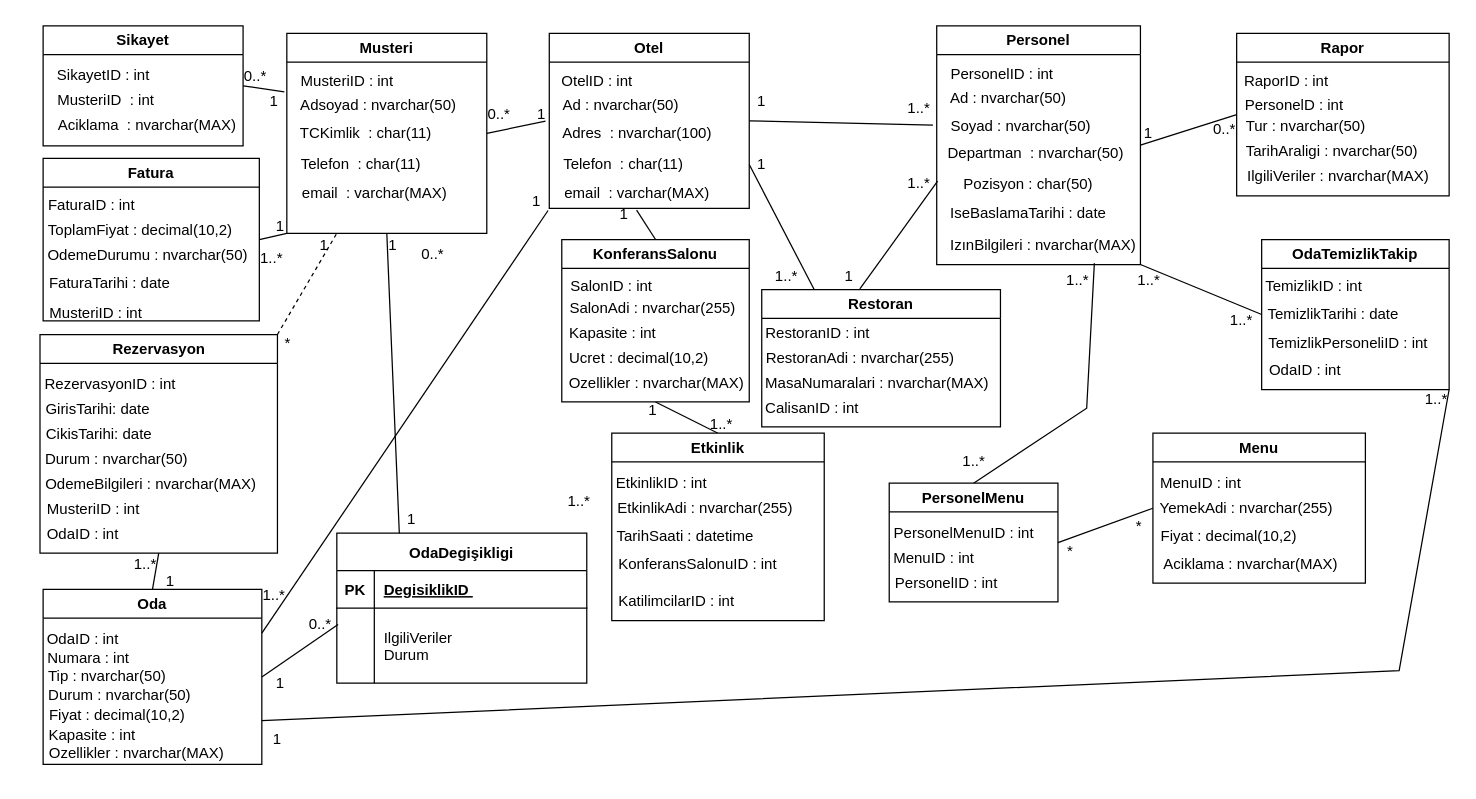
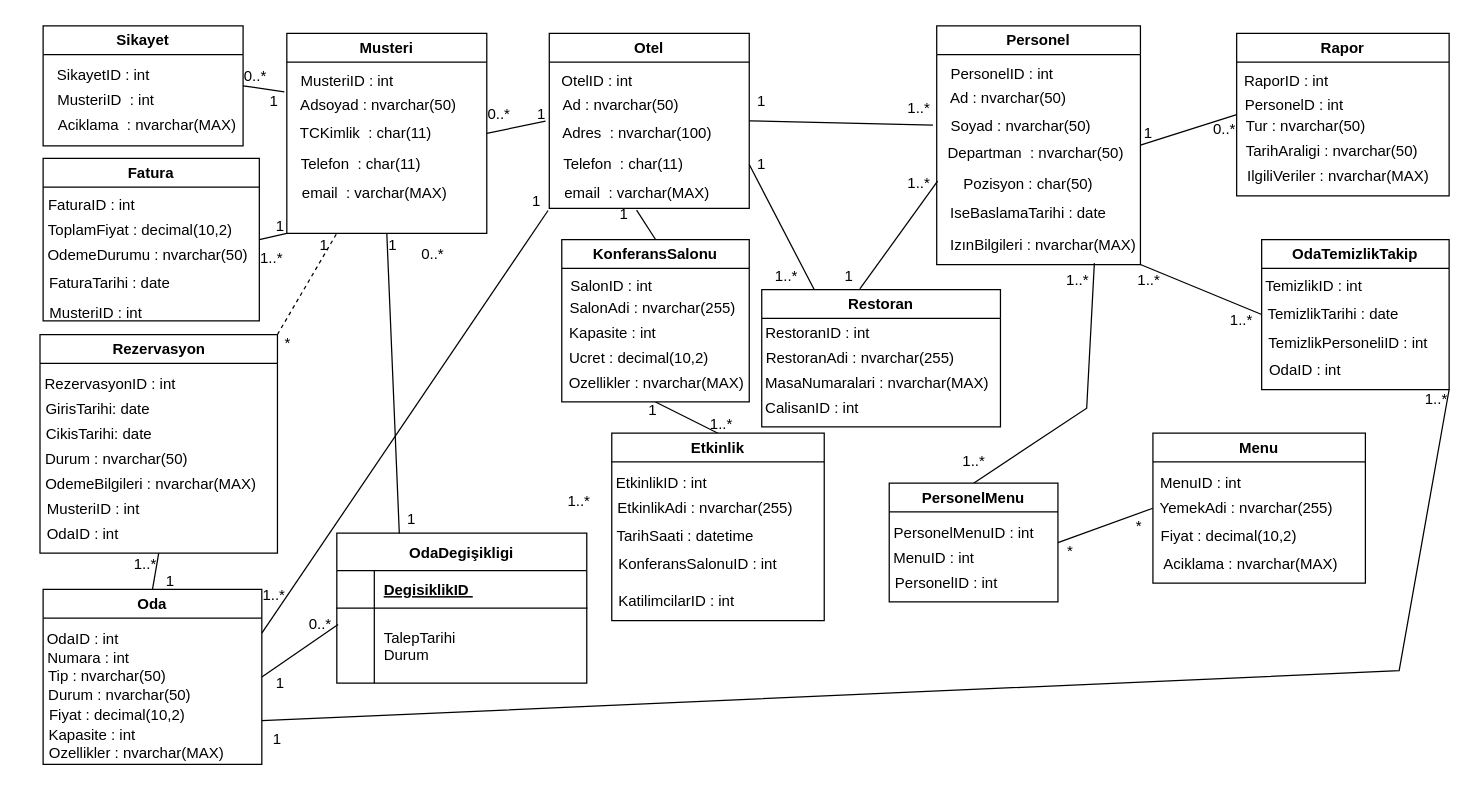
(356, 589) -> none
(427, 638) -> (424, 638)
